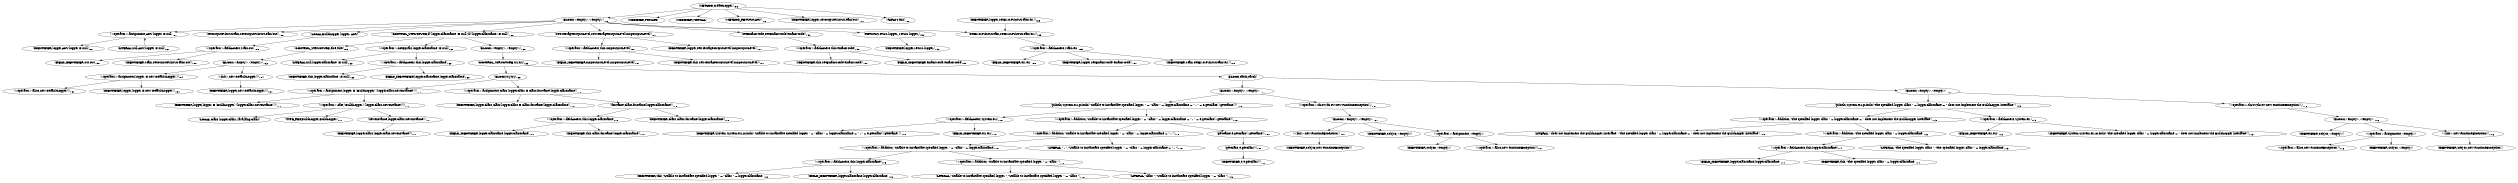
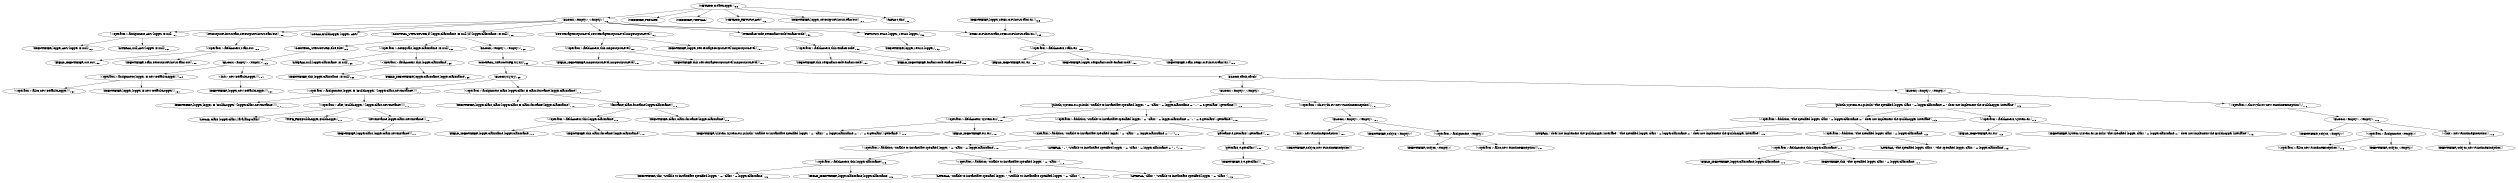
(285, 41) -> (239, 41)
(145, 43) -> (142, 41)
